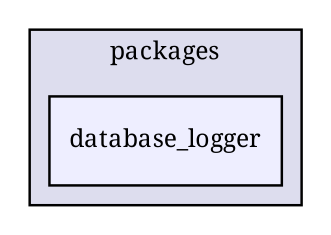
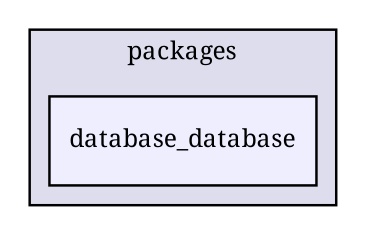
(166, 141) -> (183, 141)
